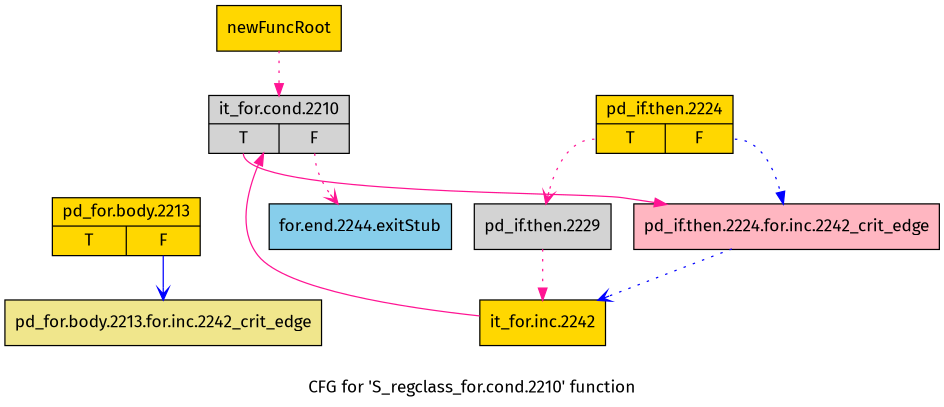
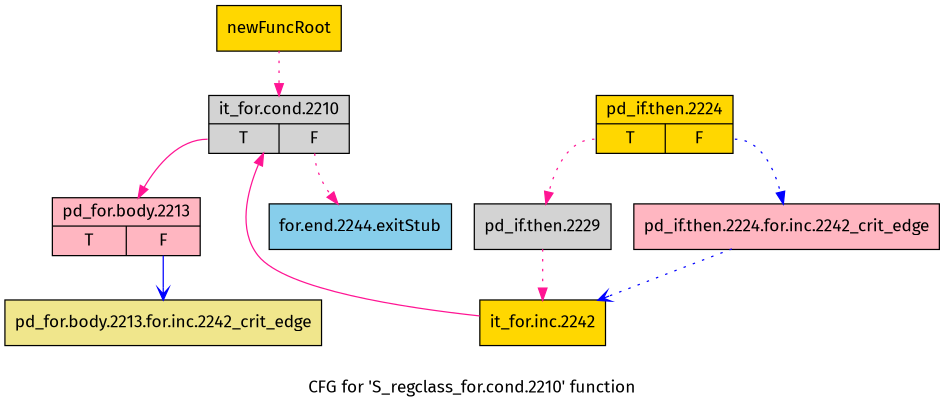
(564, 158) -> (564, 158)
(318, 172) -> (319, 175)
(445, 190) -> (170, 155)
(126, 227) -> (126, 227)
